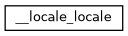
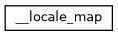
(64, 18) -> (59, 18)
